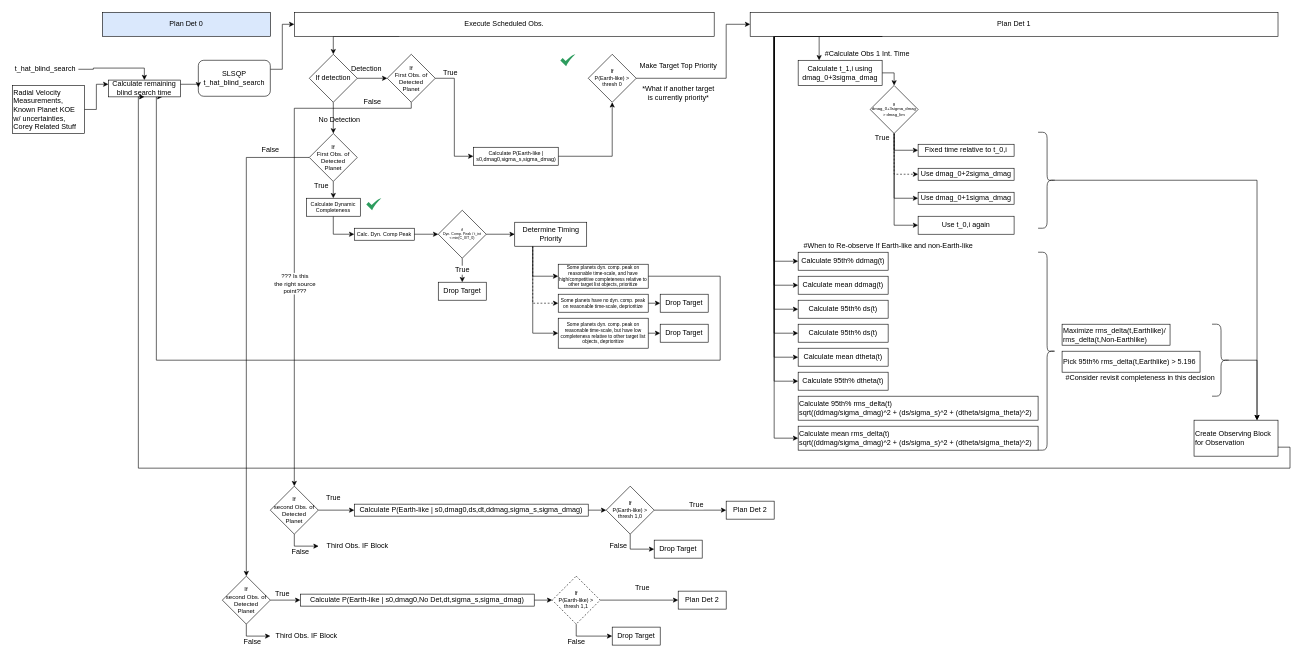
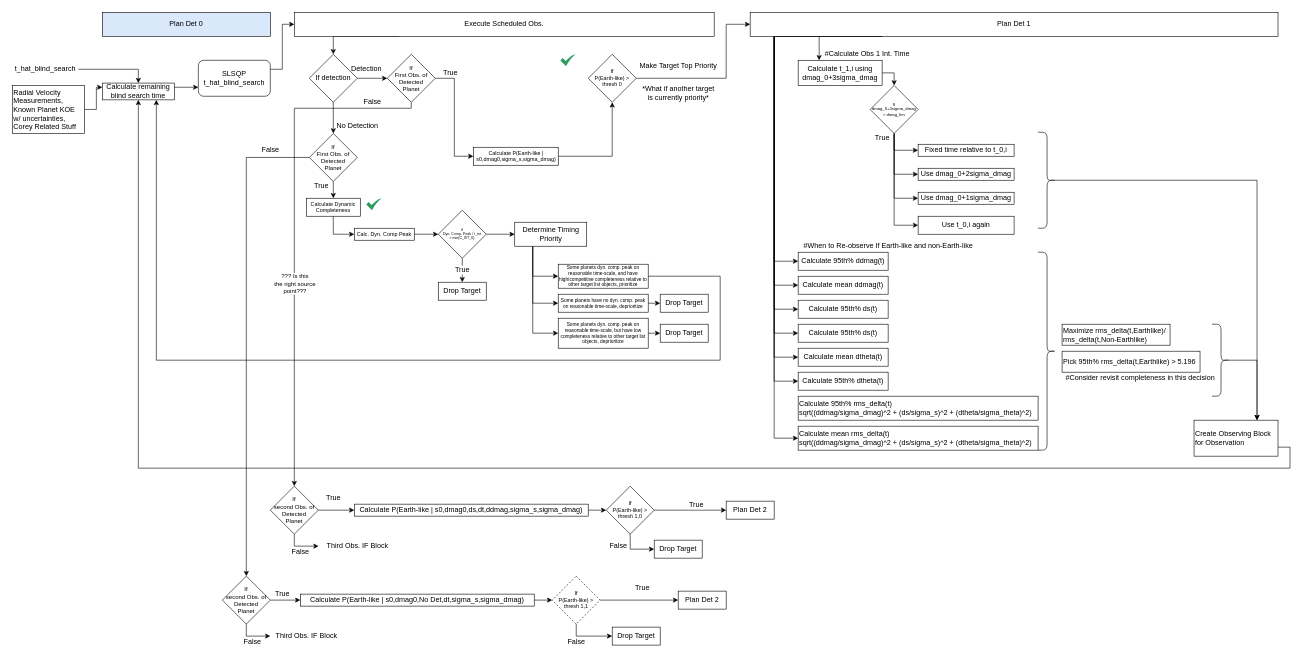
(144, 89) -> (138, 92)
(339, 120) -> (357, 126)
(905, 174) -> (905, 174)
(544, 303) -> (544, 303)
